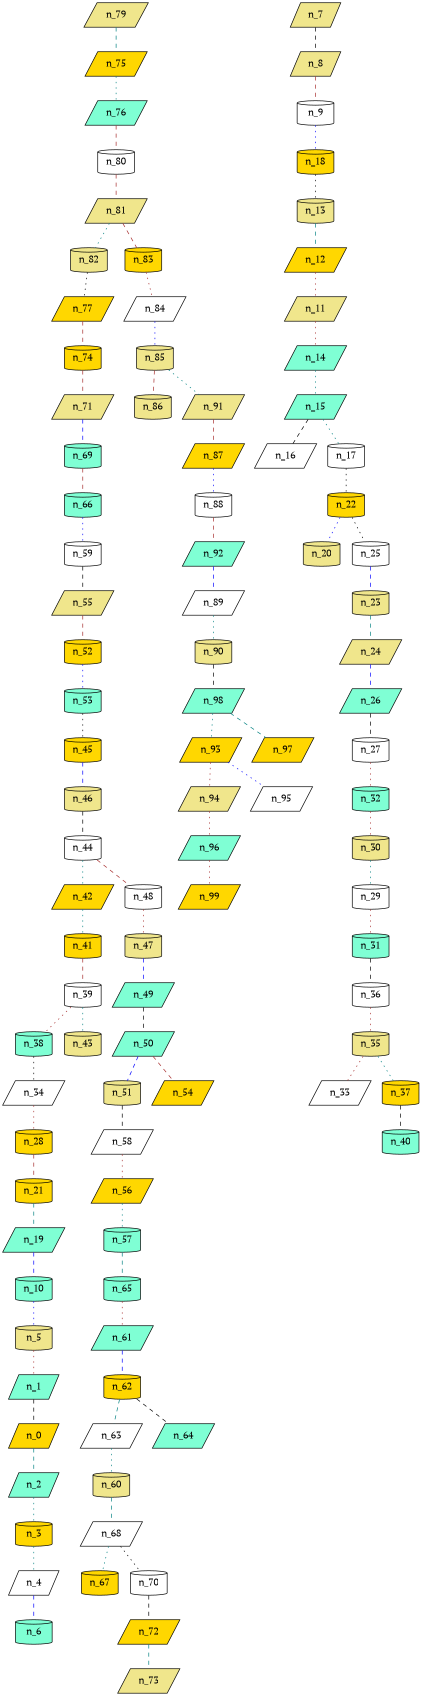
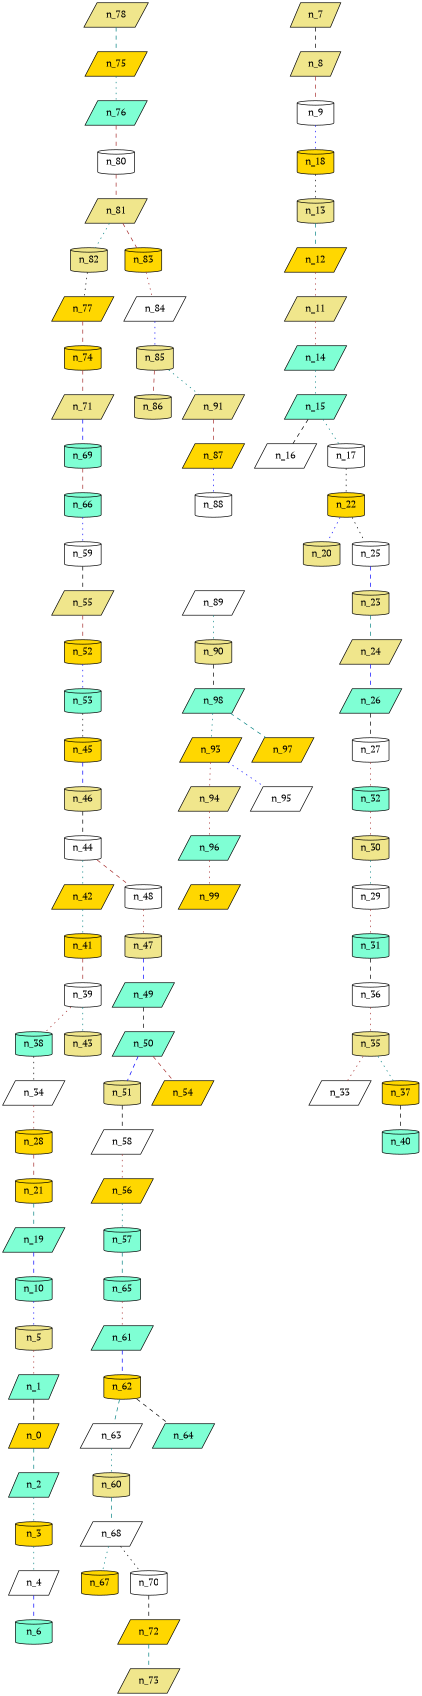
(116, 15) -> (116, 15)
(213, 554) -> none
